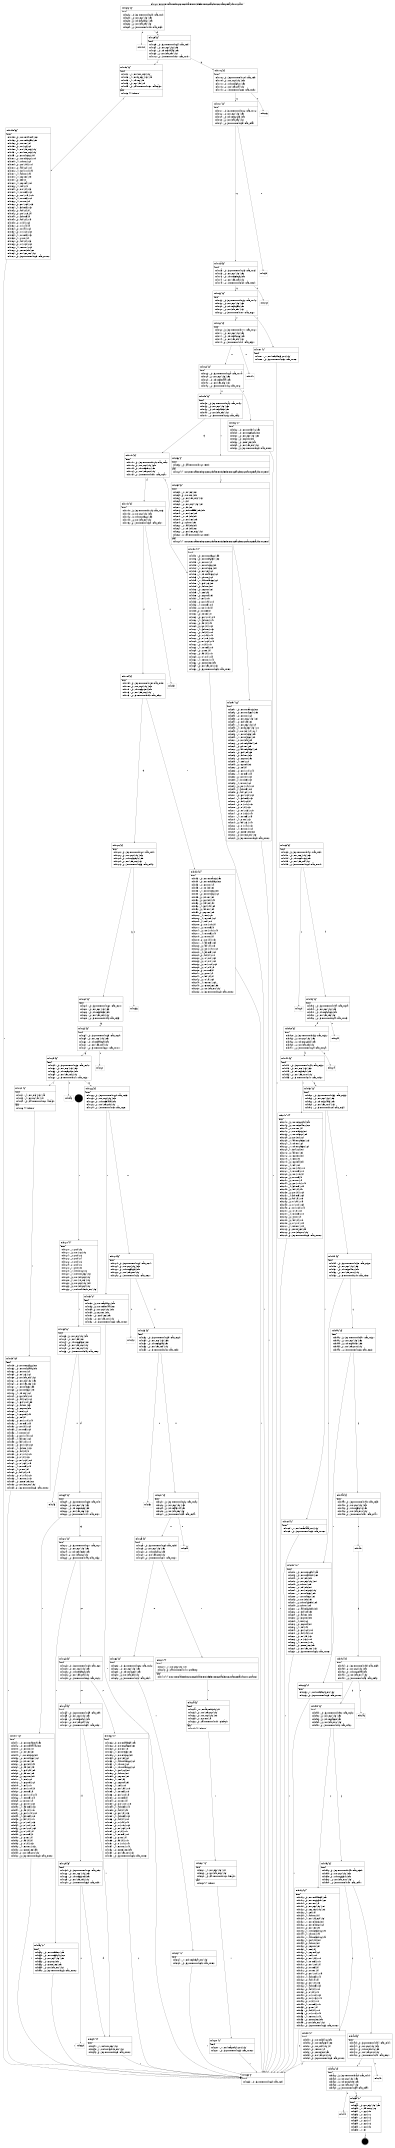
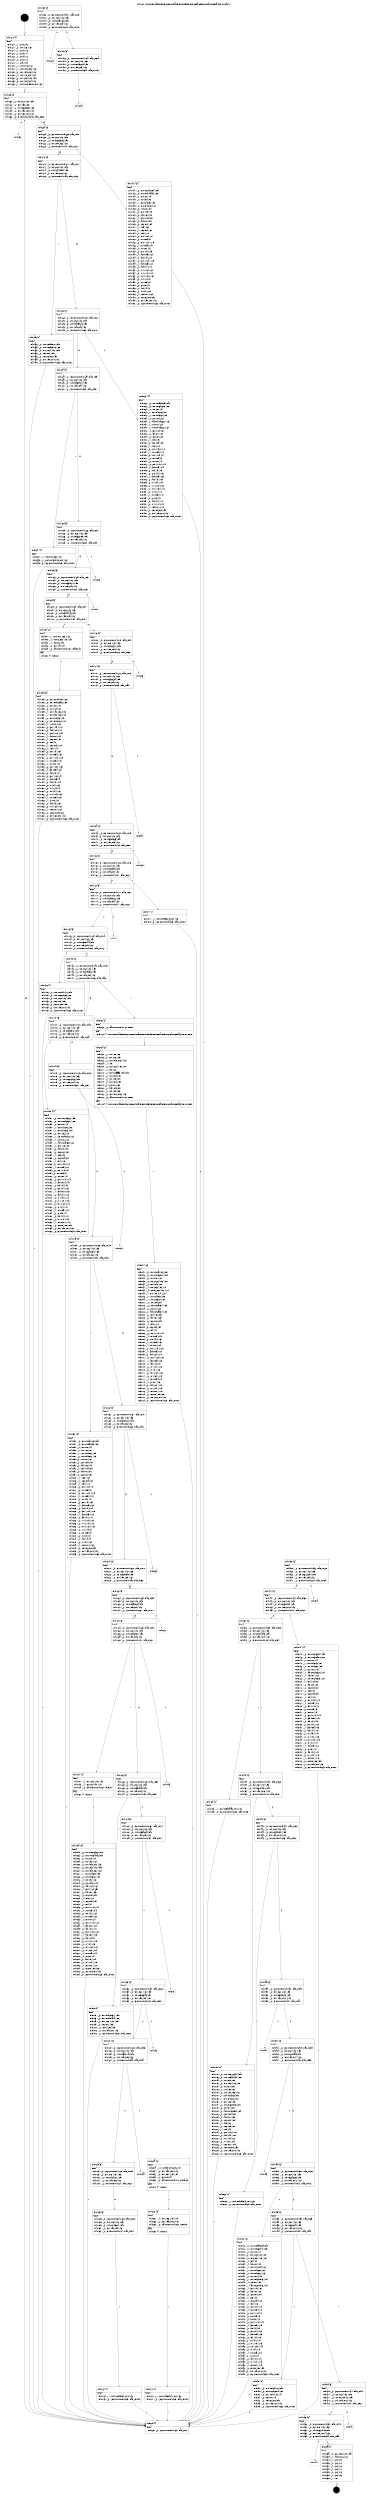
(317, 1023) -> none
none -> (25, 1326)
(358, 1603) -> (287, 2021)
(207, 1669) -> none
(92, 1961) -> (78, 557)
